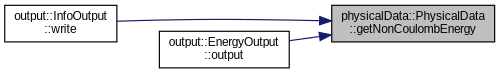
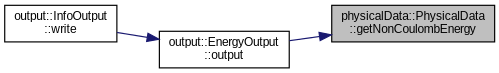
(218, 19) -> (132, 35)
